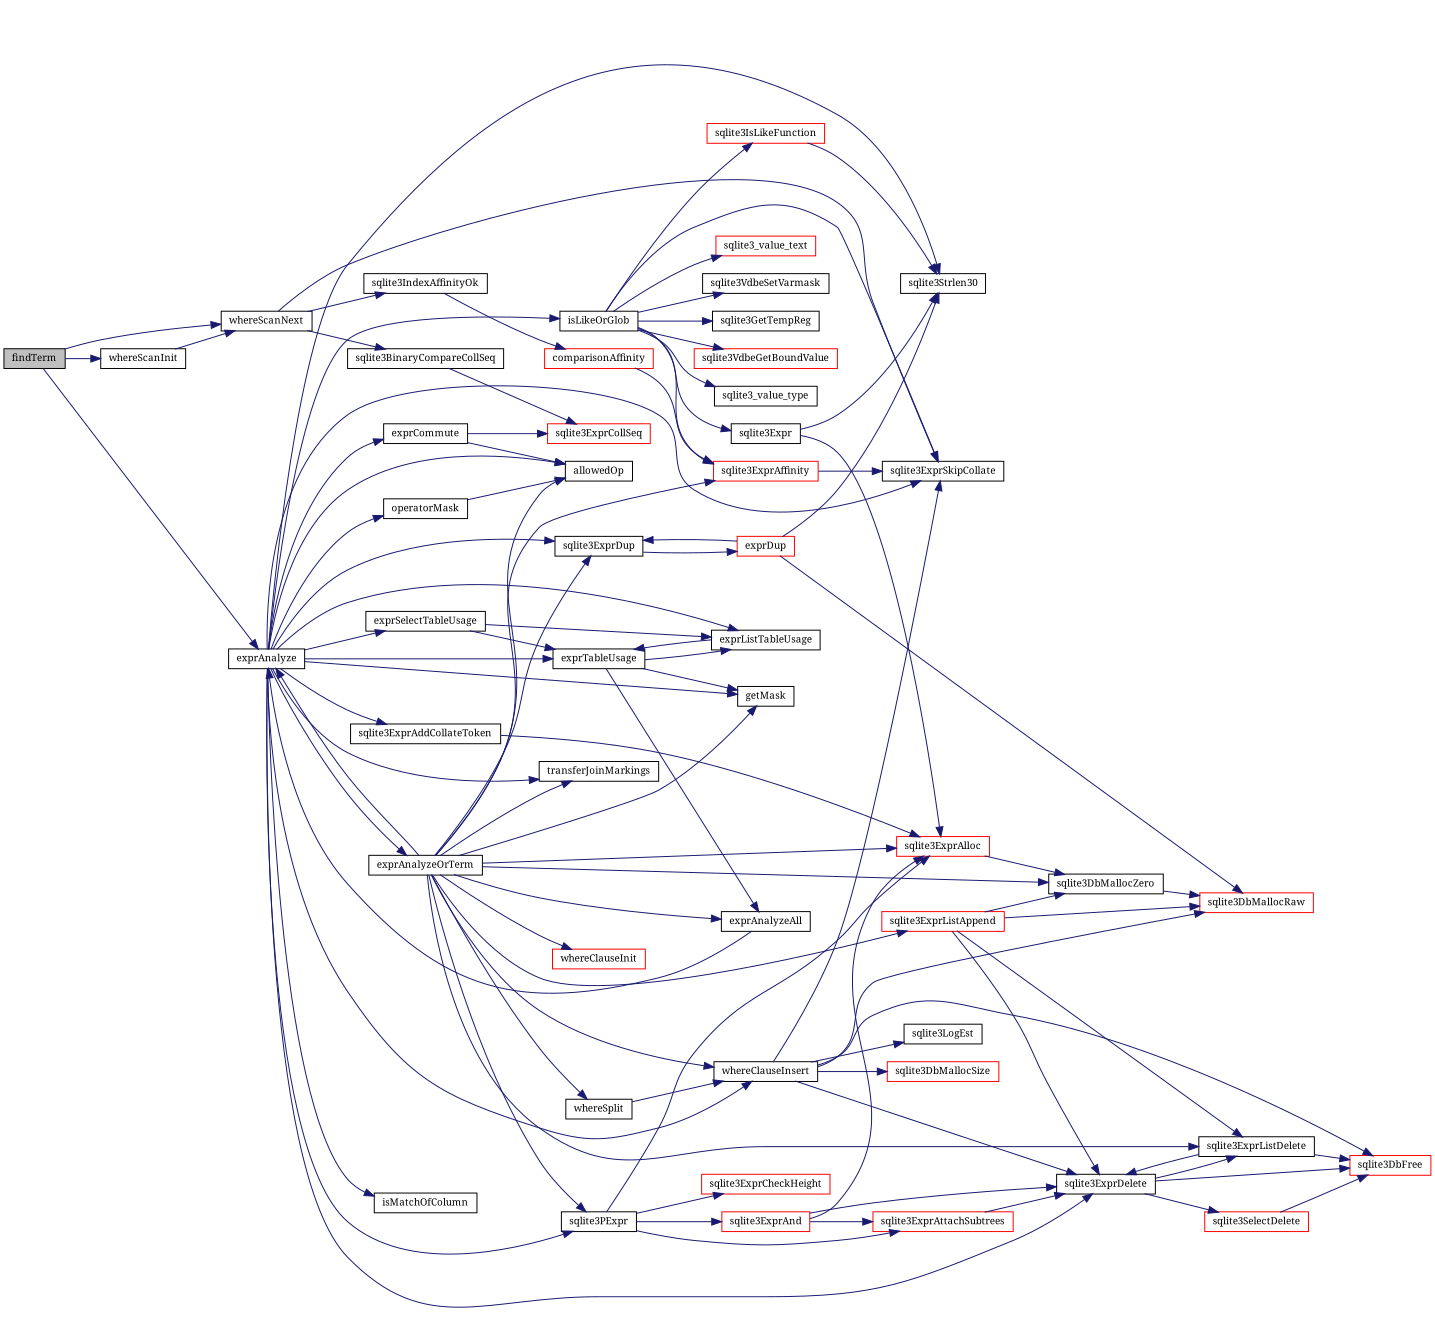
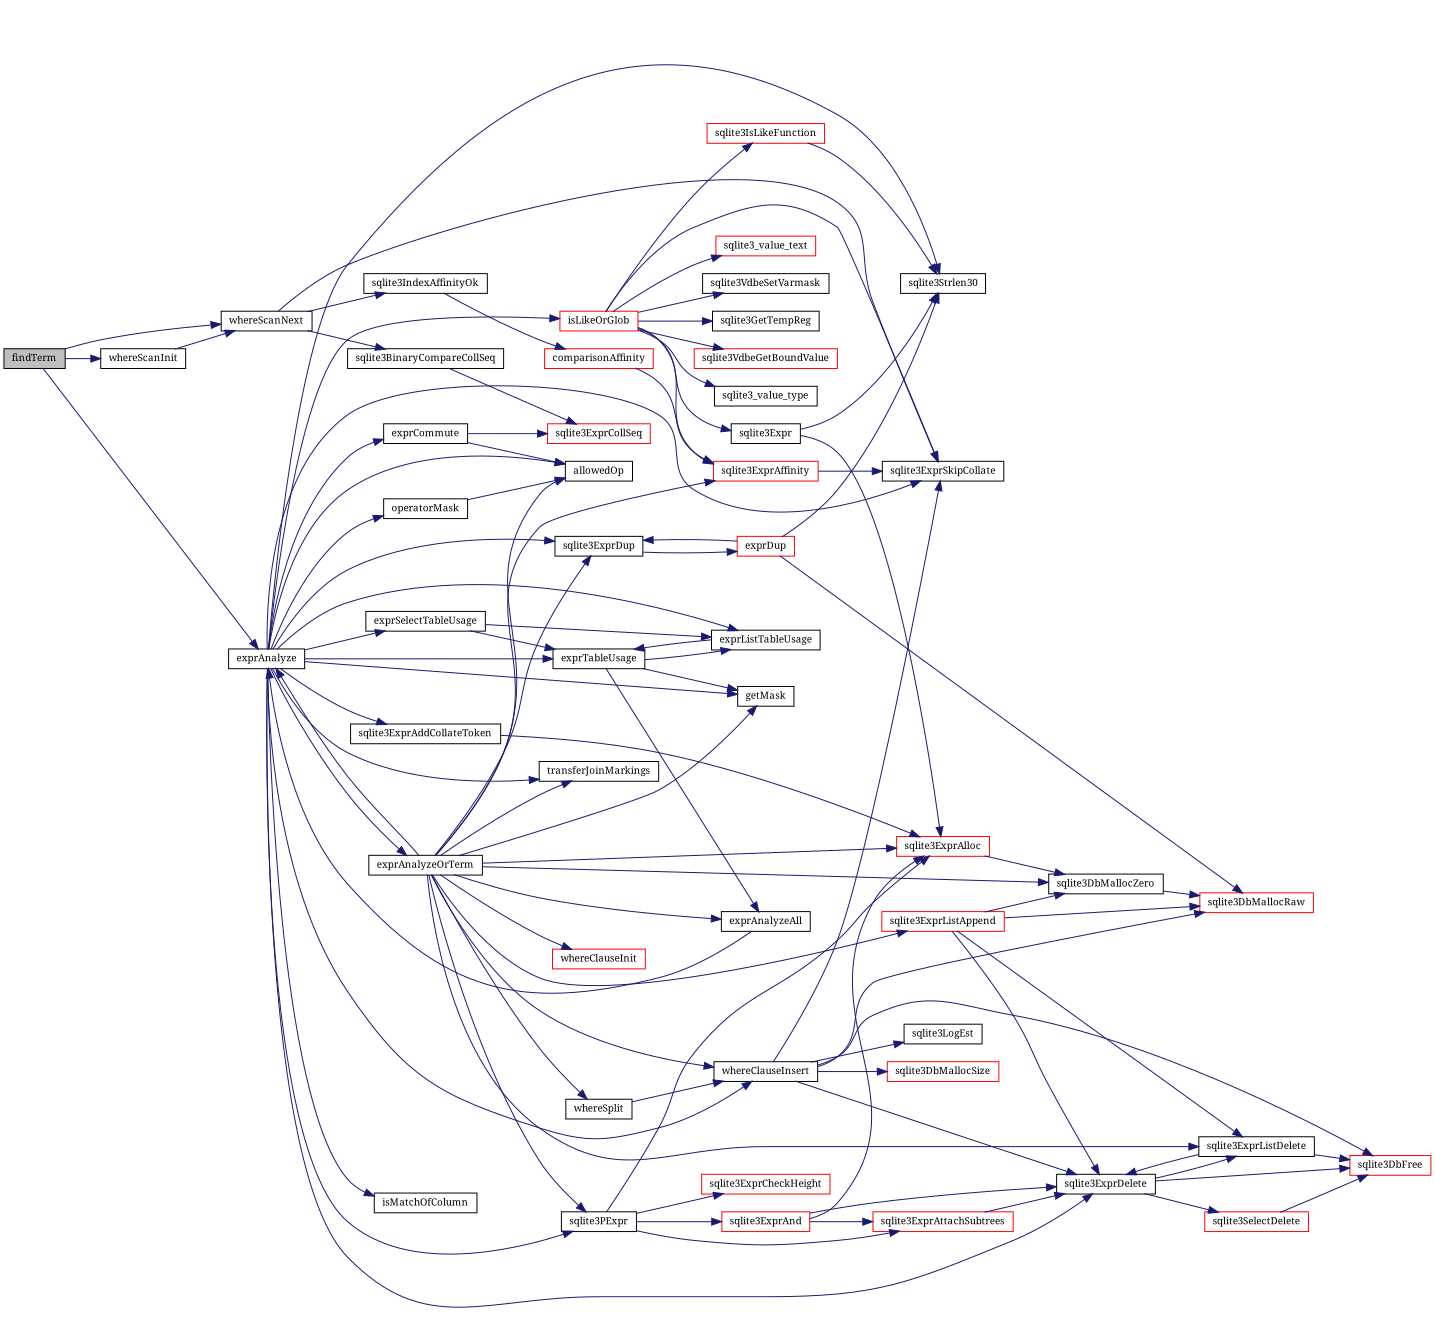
(599, 321) -> (599, 321)
